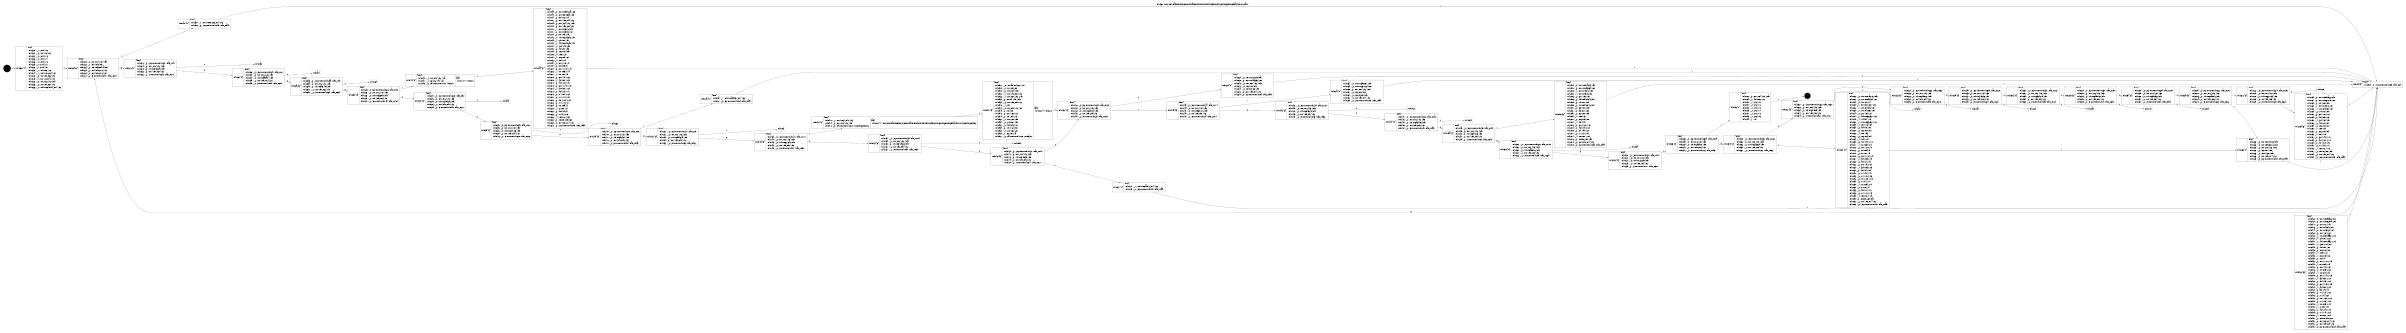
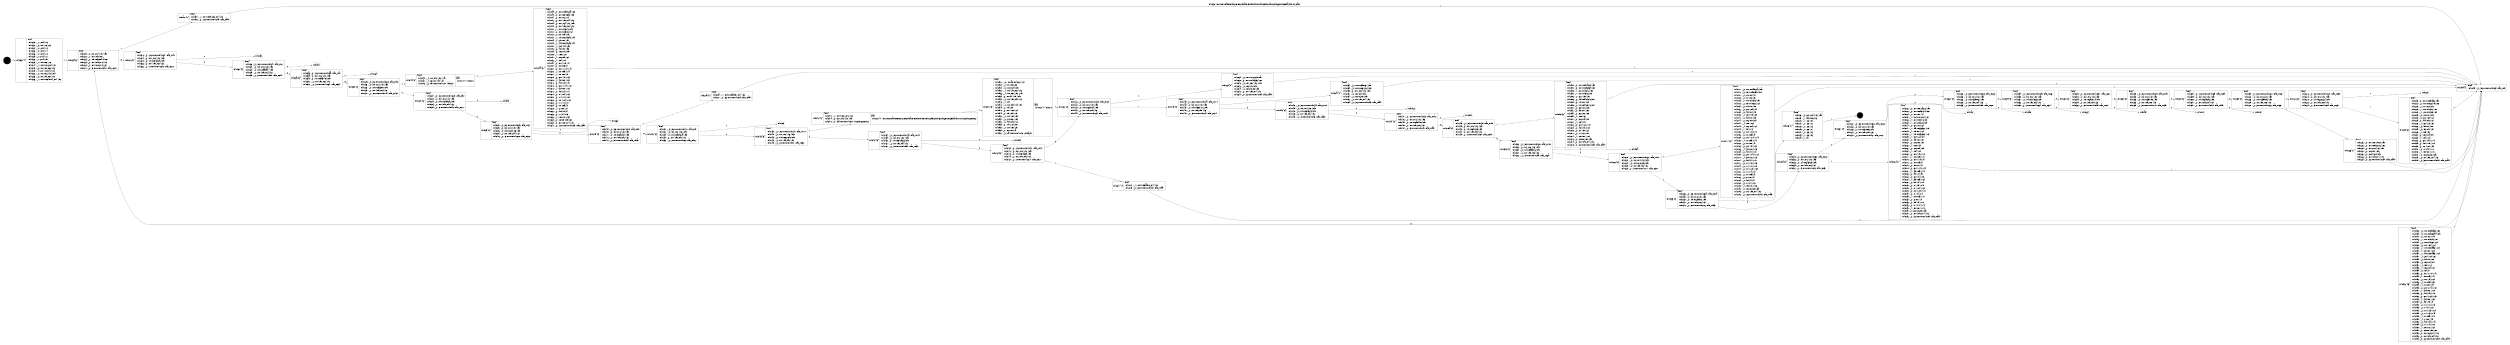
none -> (1747, 142)
(2062, 150) -> (2240, 171)
